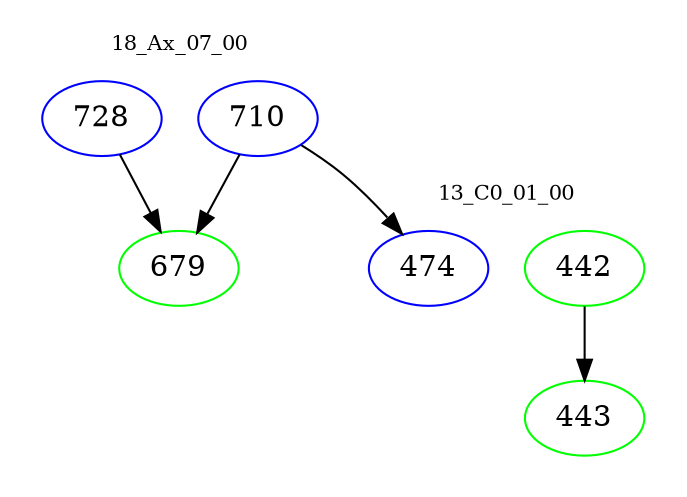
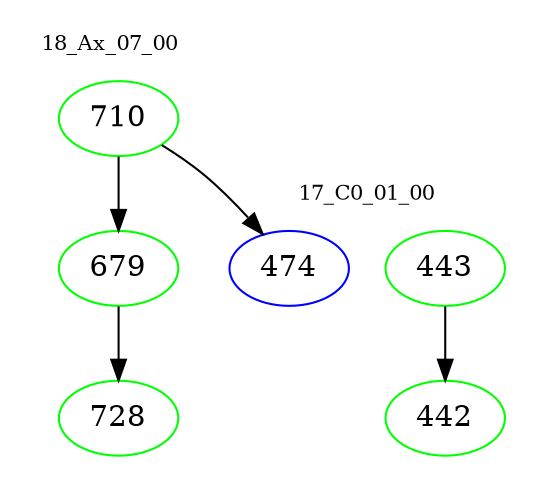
(102, 119) -> (119, 418)
(258, 119) -> (119, 119)
(135, 184) -> (119, 333)
(507, 195) -> (367, 195)
(585, 333) -> (445, 333)
